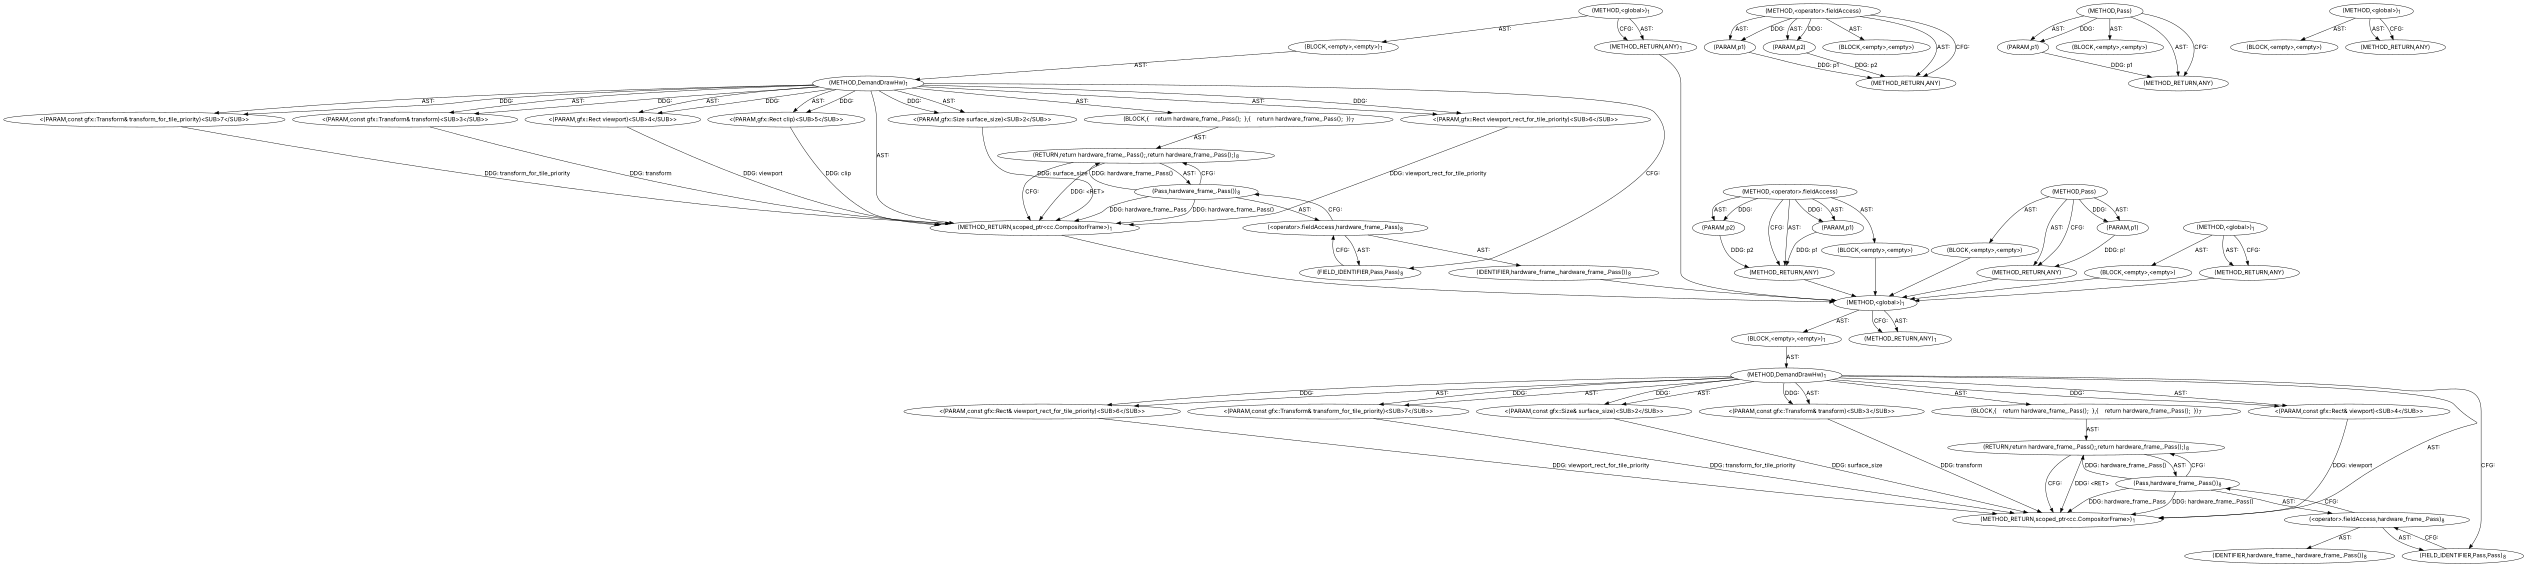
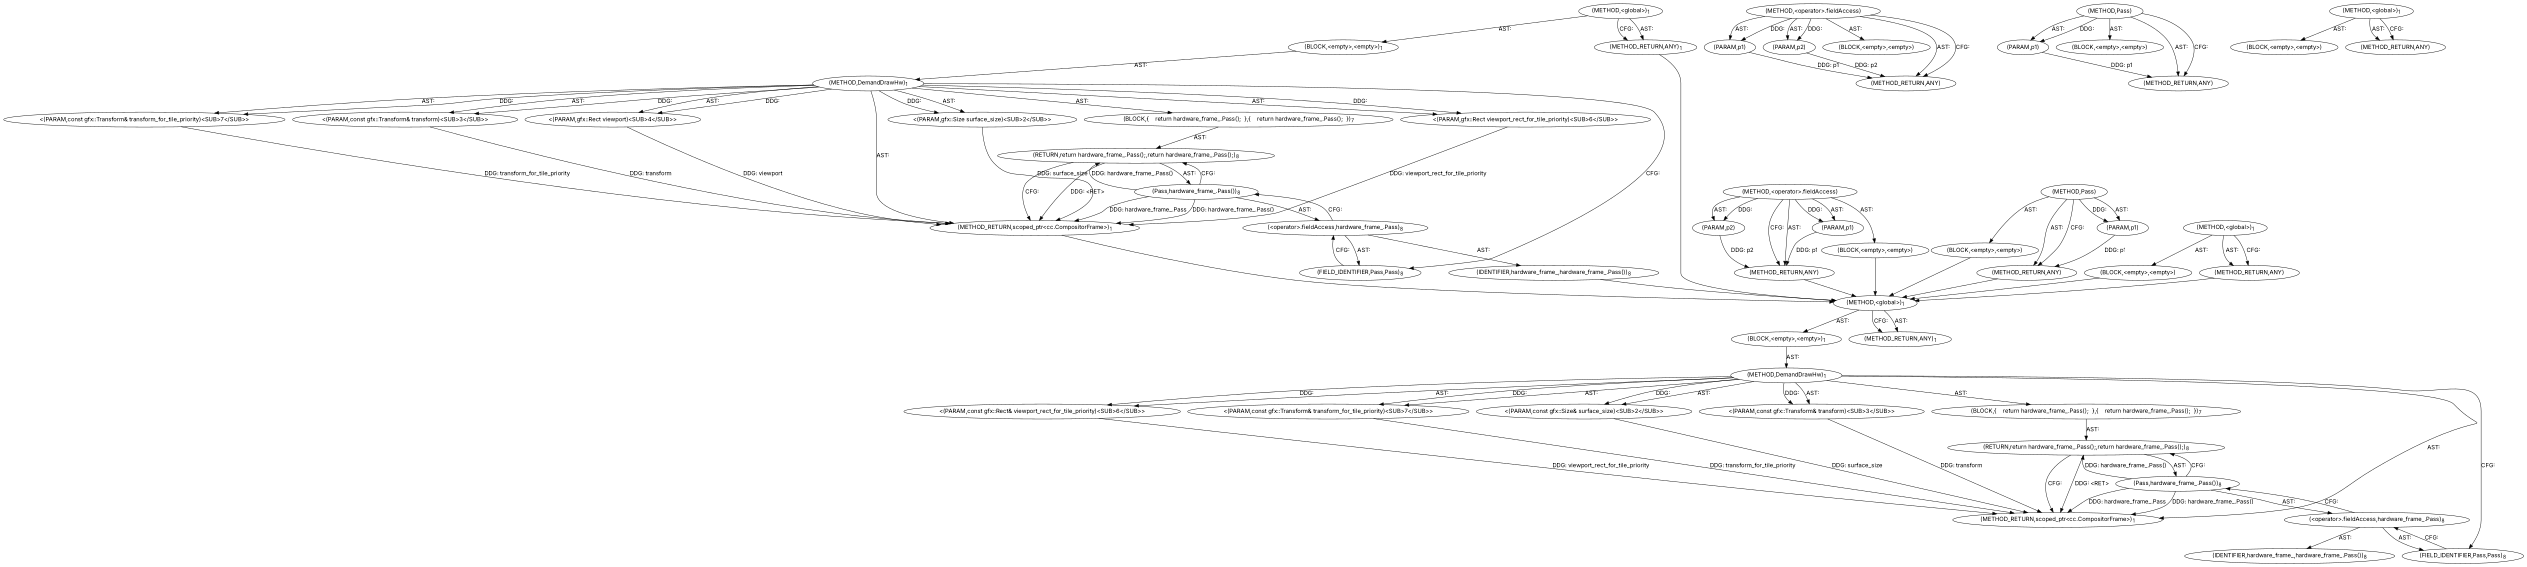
(786, 120) -> none
(2349, 412) -> none
